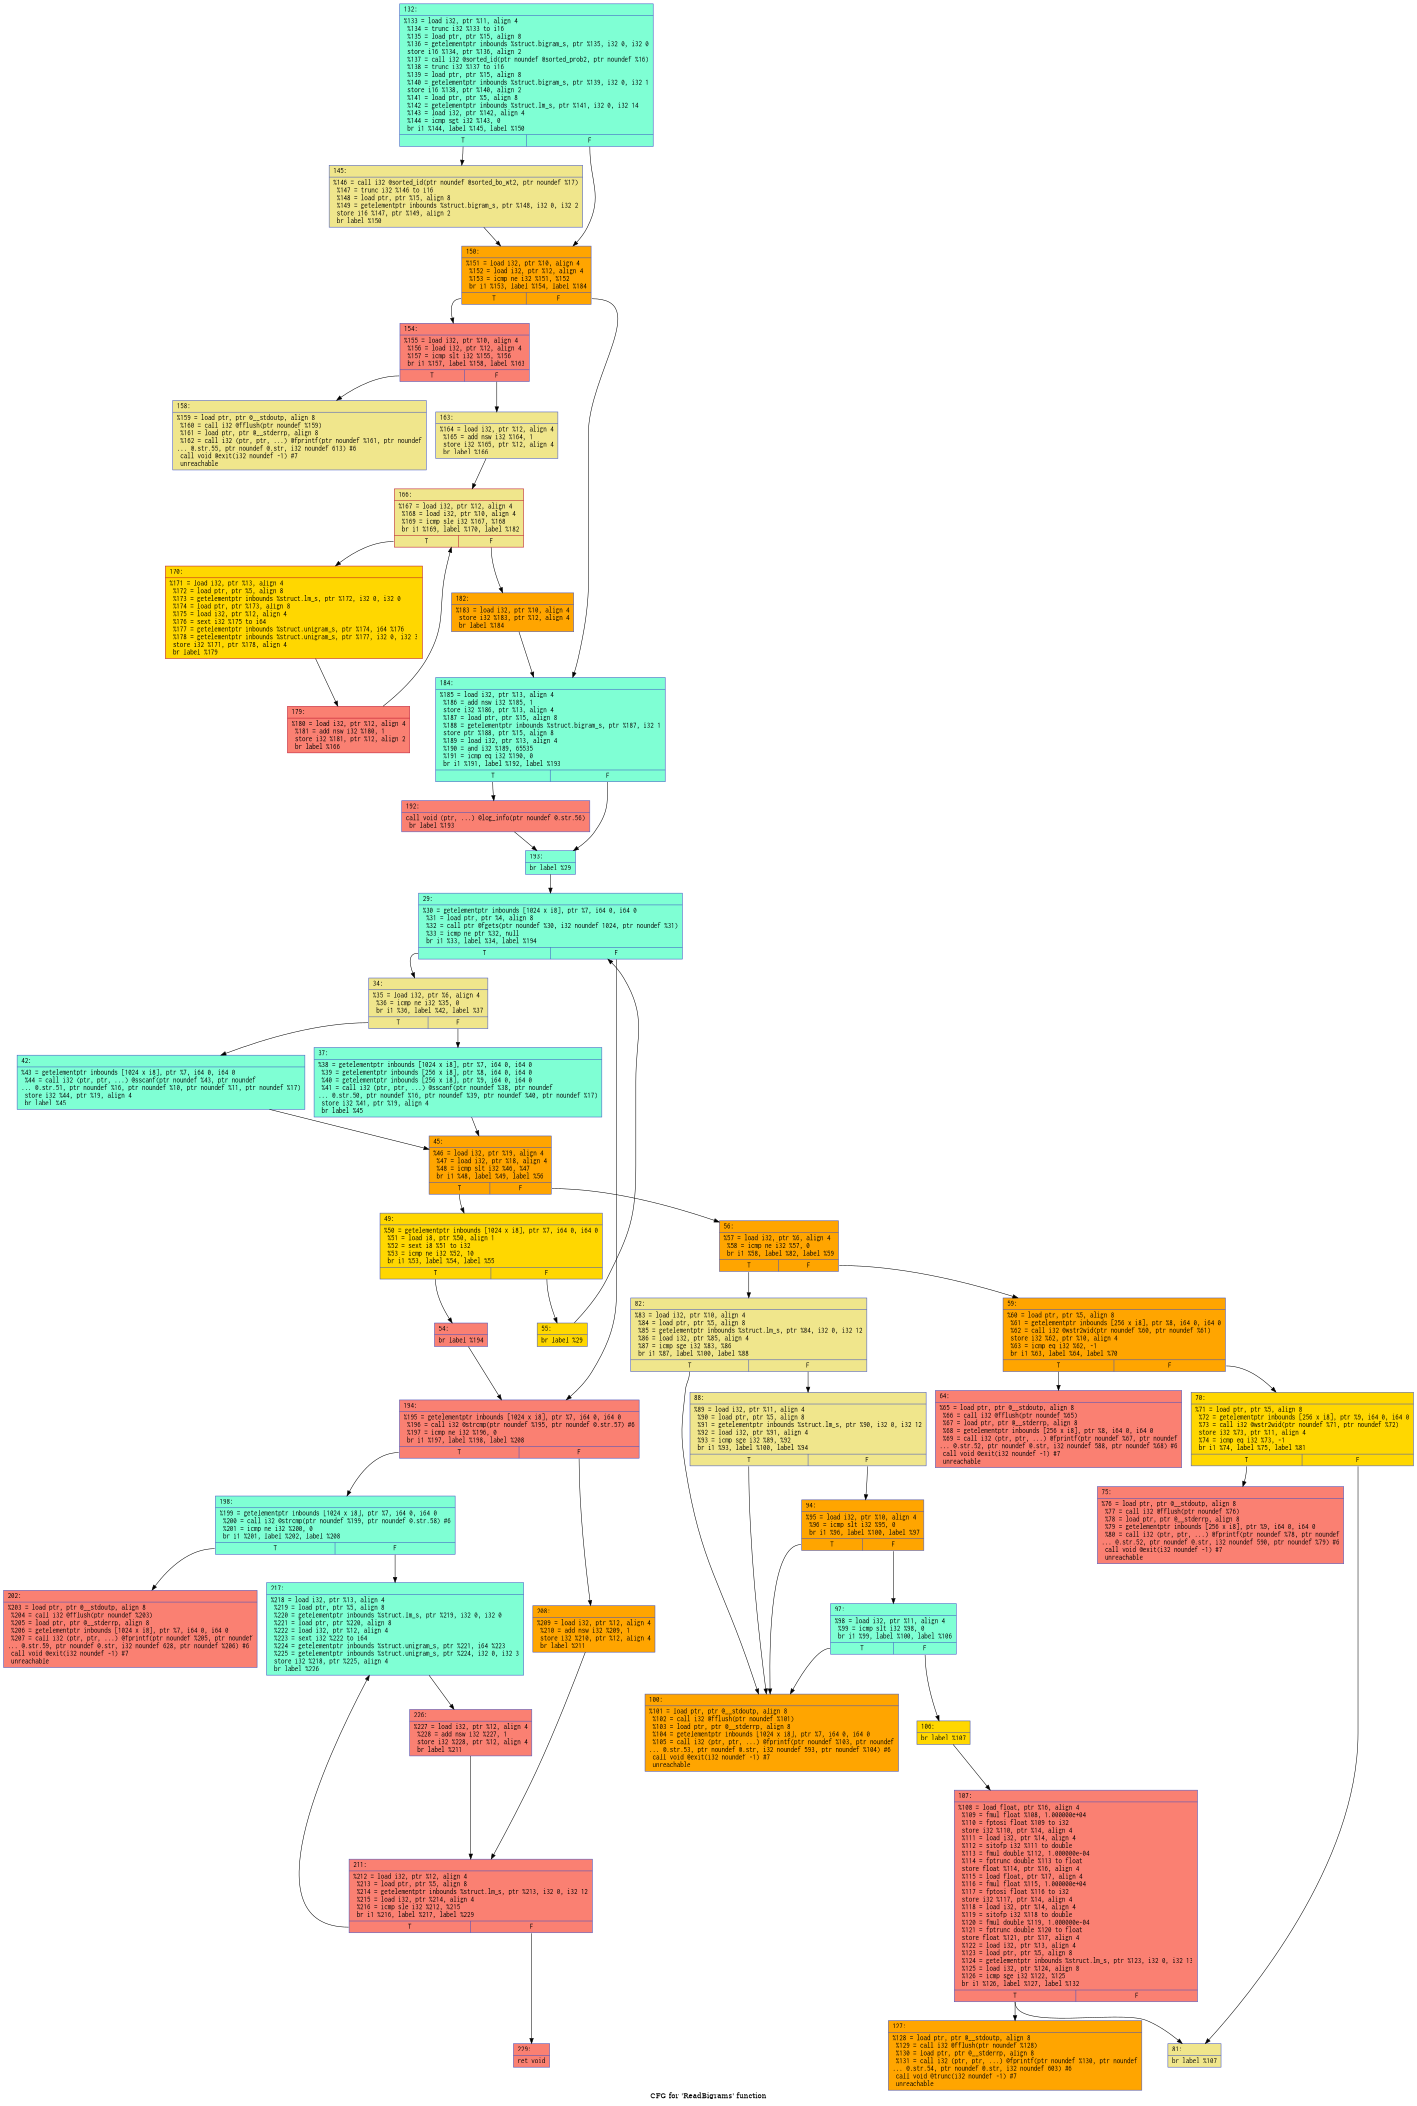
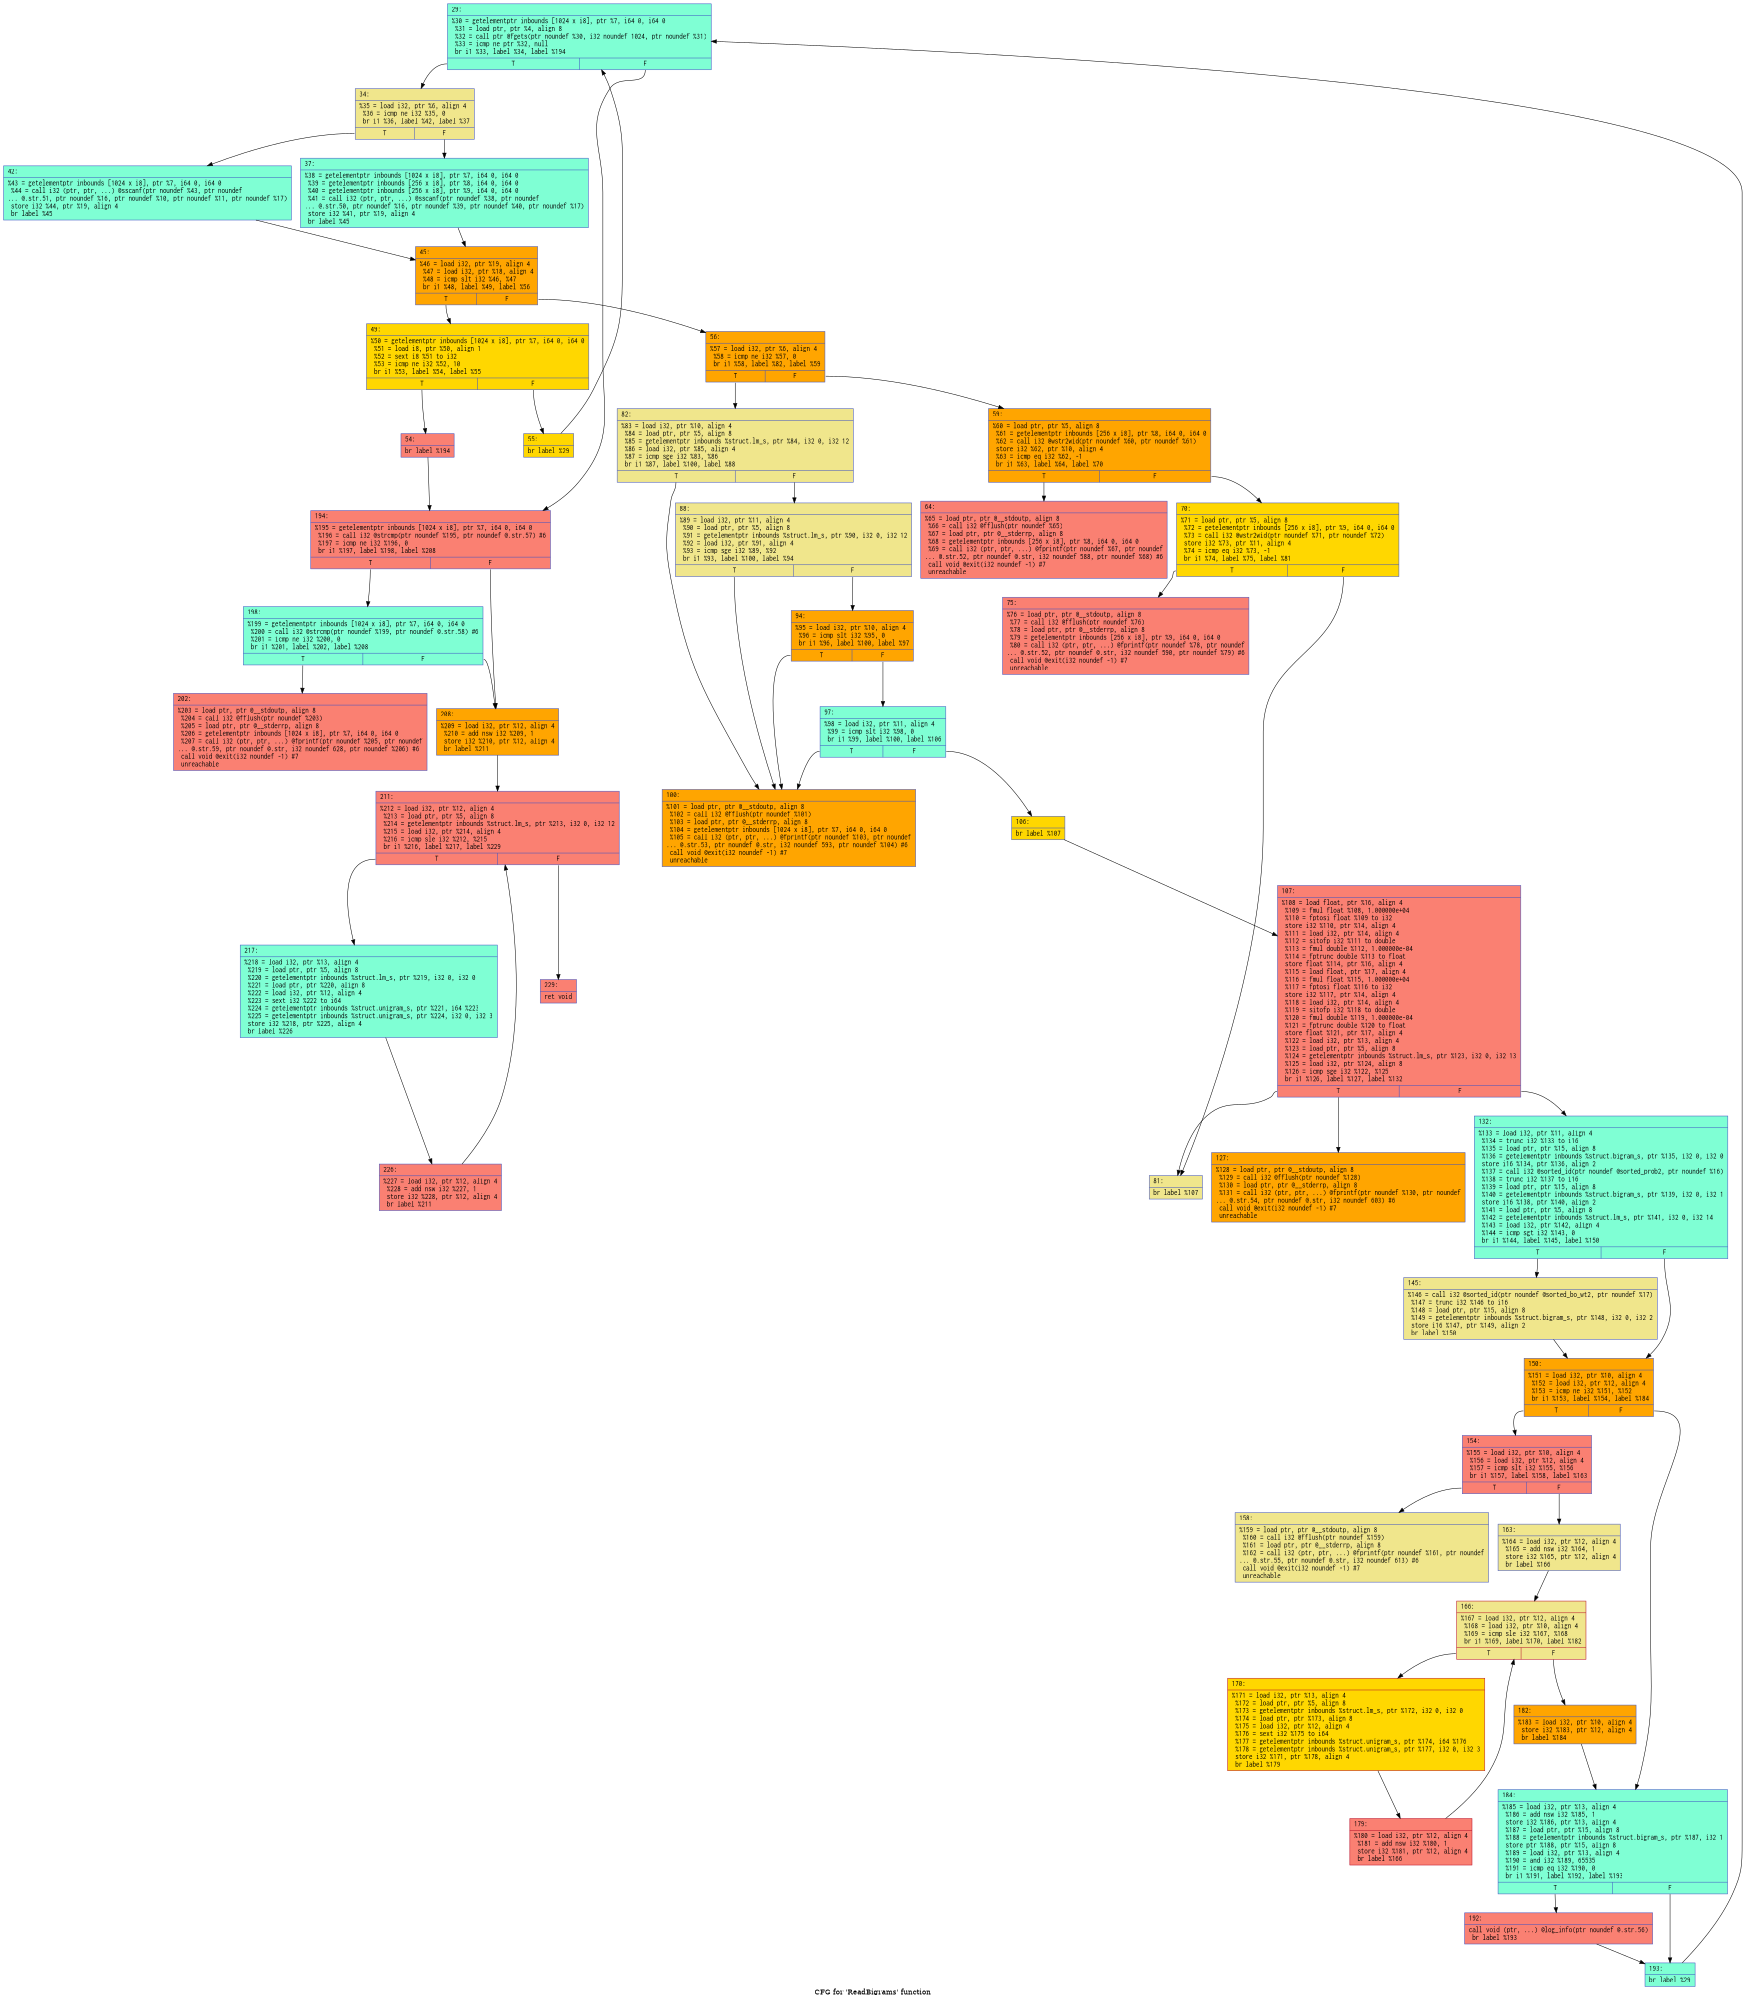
(349, 739) -> (1411, 1851)
none -> (1544, 1097)
(395, 1566) -> (491, 677)
(955, 2076) -> (1276, 1208)
